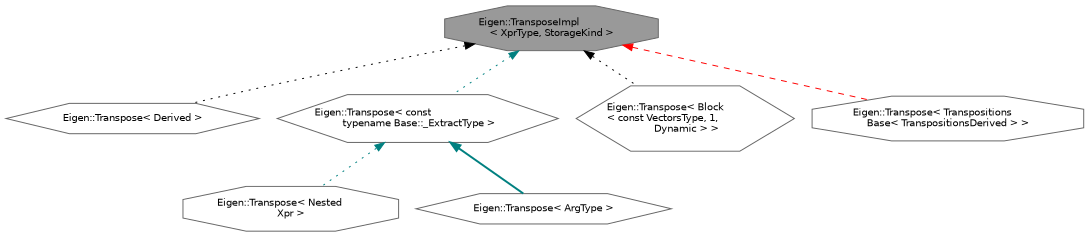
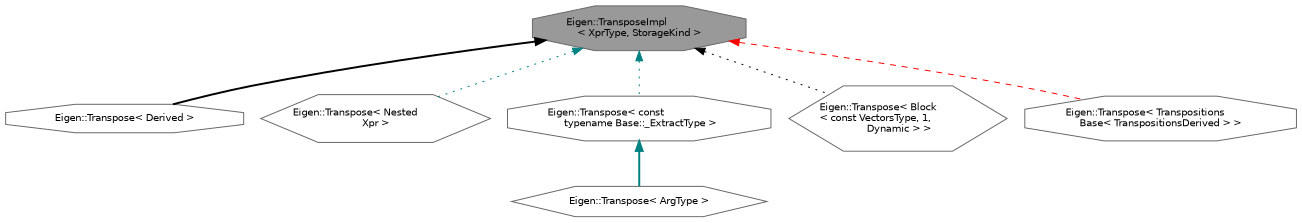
(328, 73) -> (353, 68)
(133, 119) -> (125, 119)
(418, 119) -> (639, 119)
(349, 167) -> (506, 74)
(291, 209) -> (376, 119)
